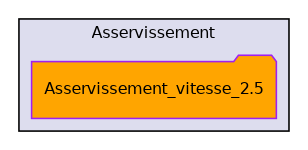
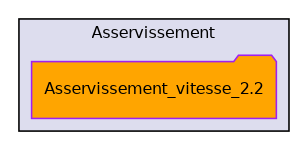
(154, 90) -> (154, 90)
